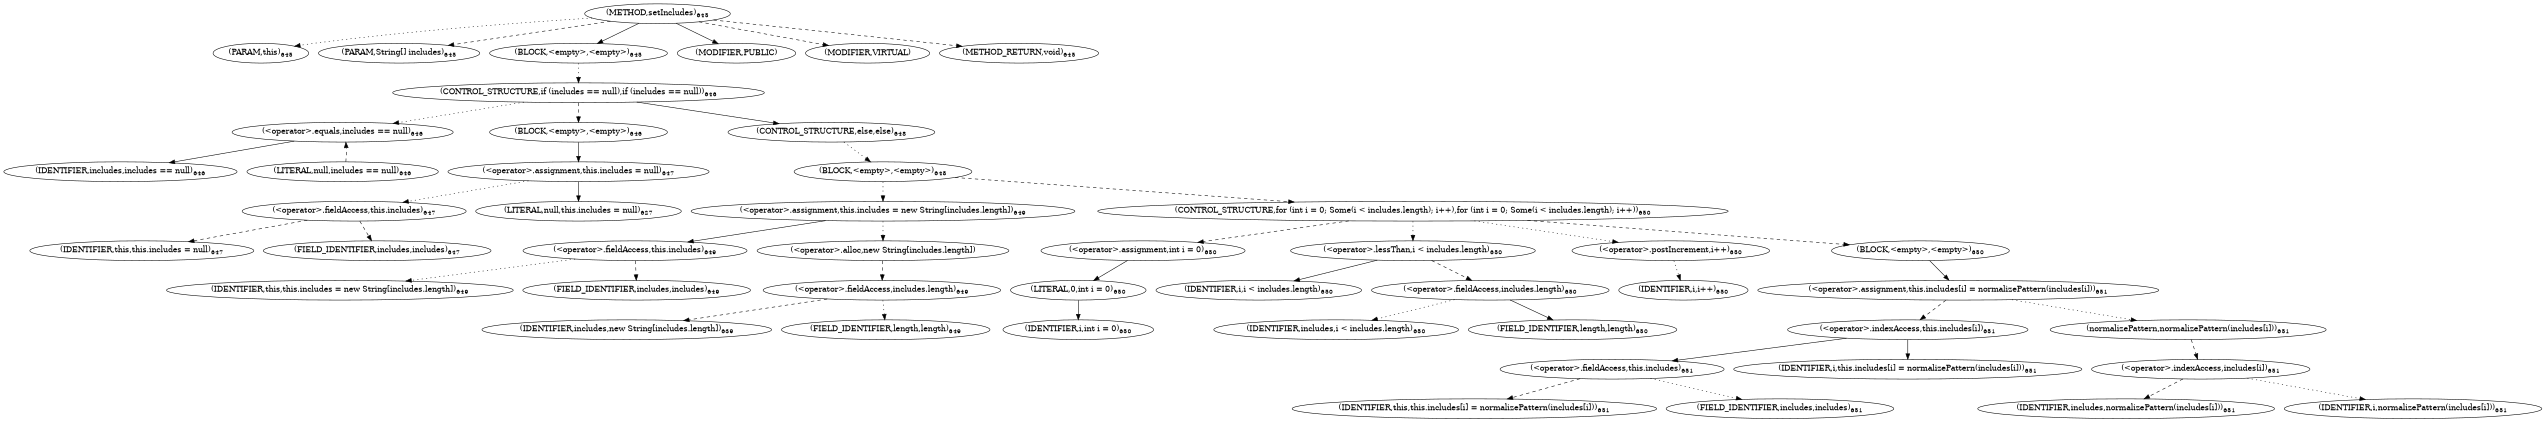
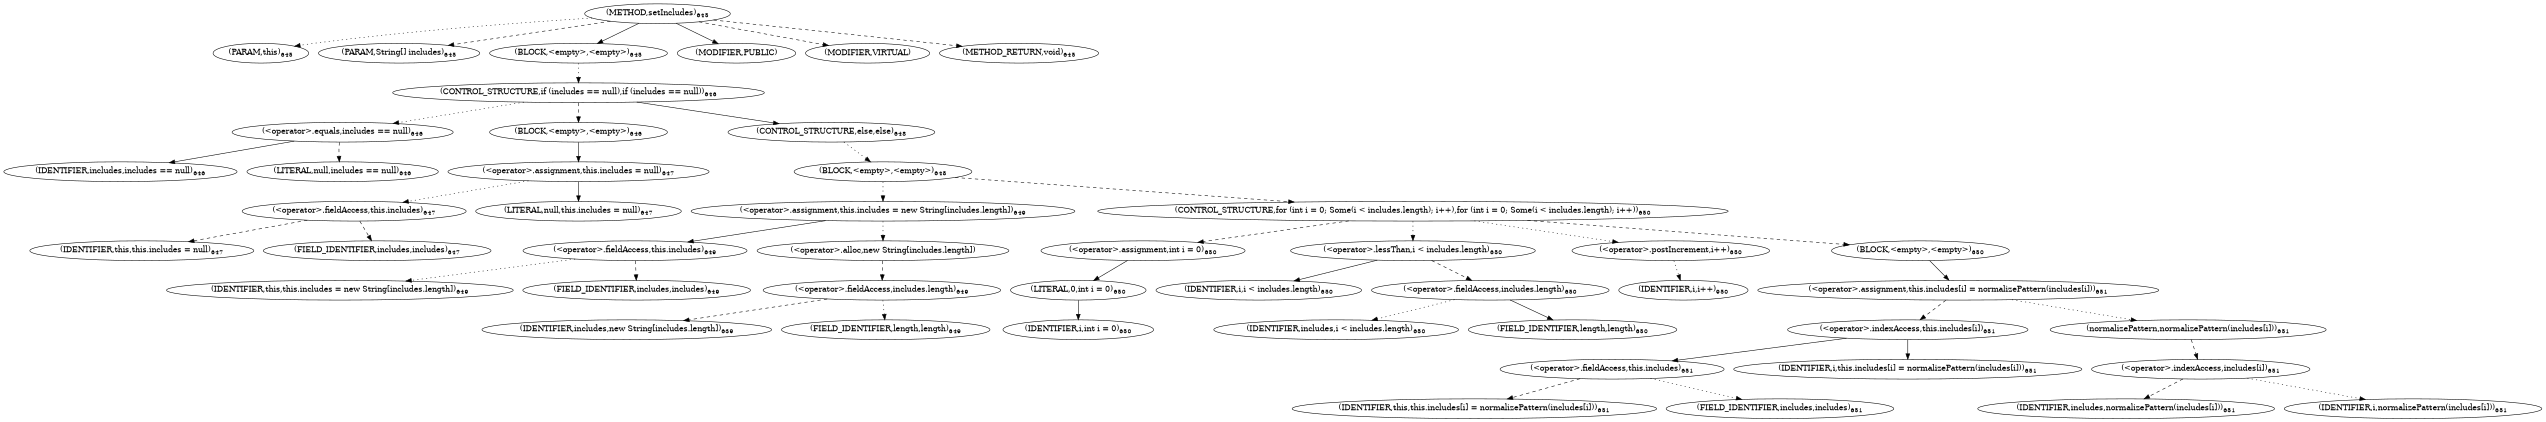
(346, 155) -> (339, 149)
(647, 210) -> (647, 210)
(1722, 289) -> (1722, 289)
